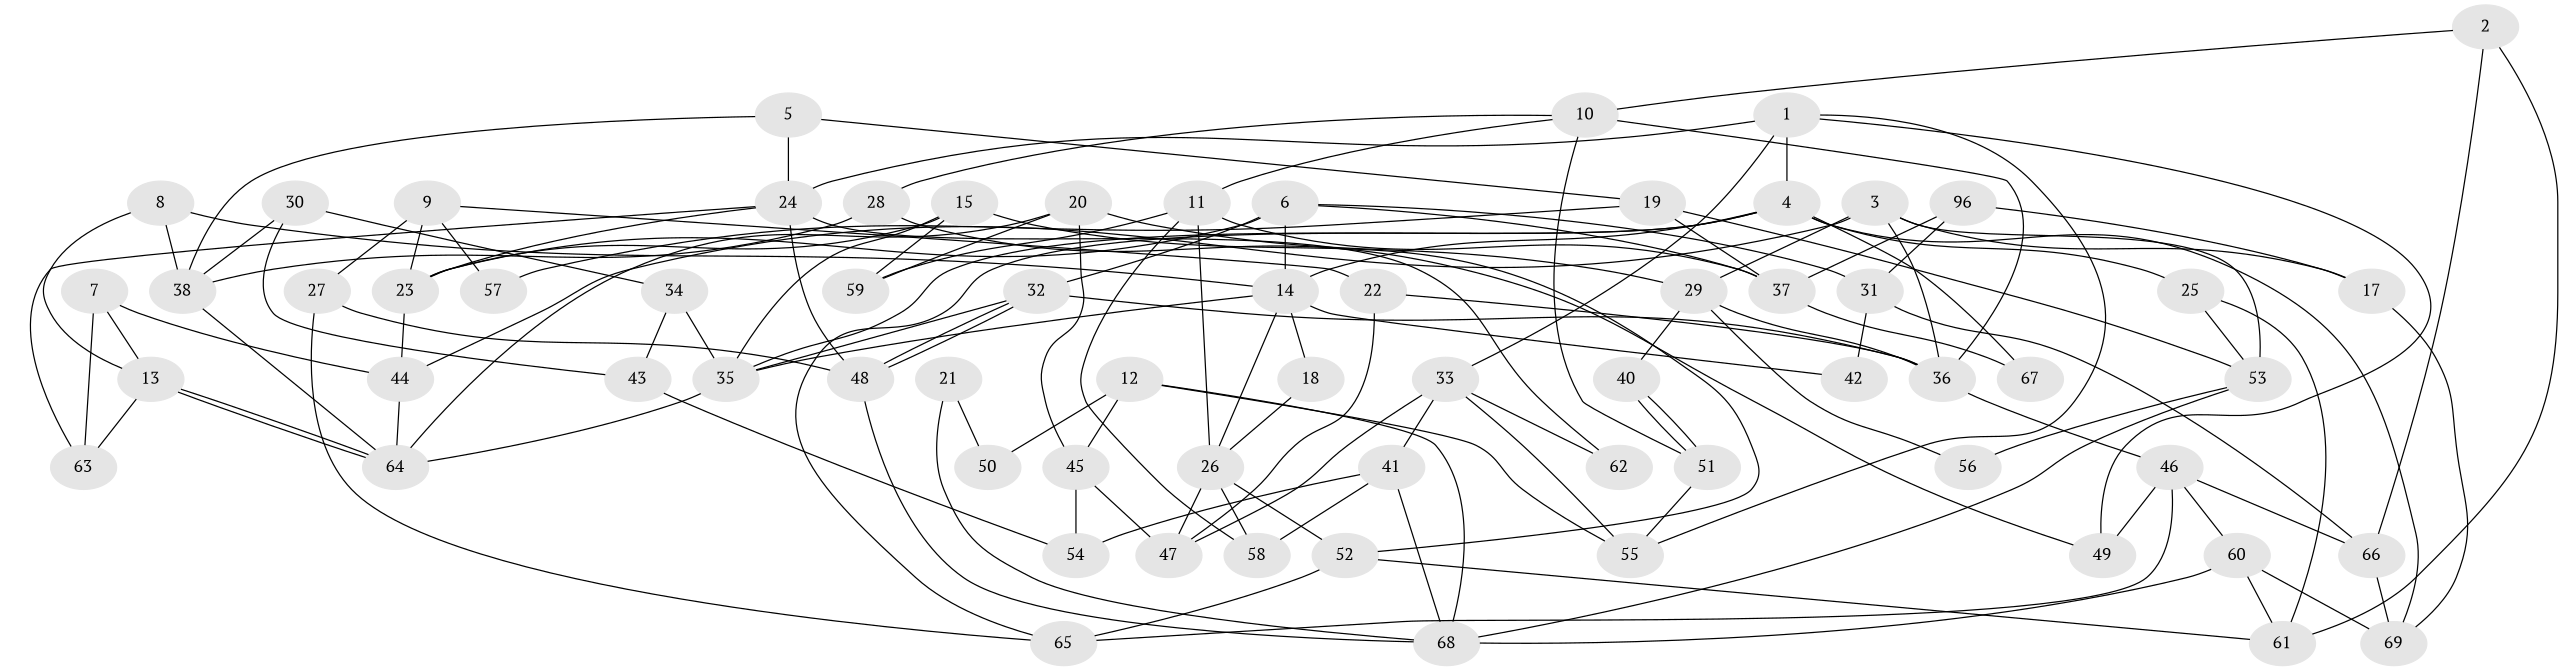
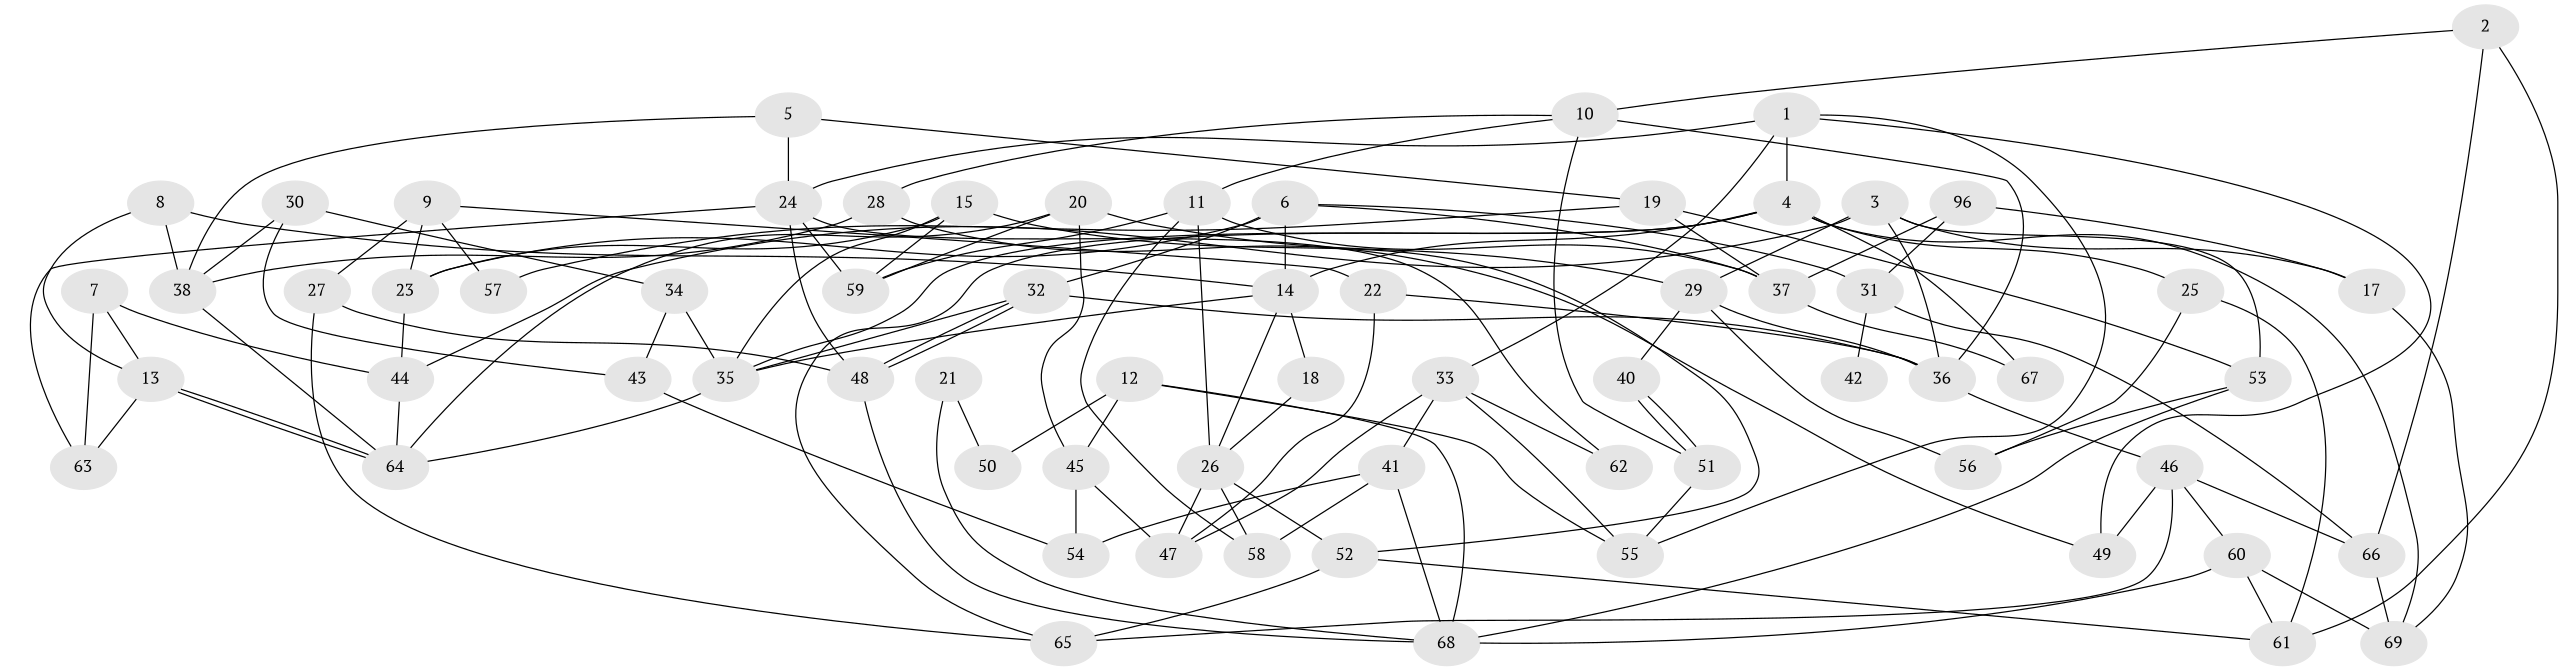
(591, 233) -> (822, 247)
(2224, 335) -> (2106, 406)
(1552, 343) -> none
